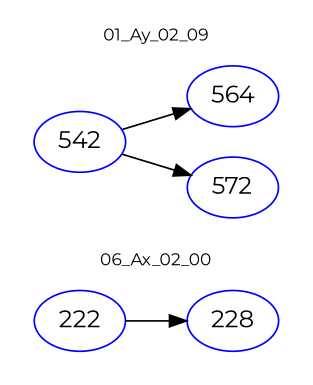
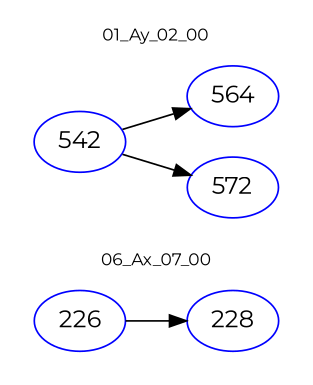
(156, 36) -> (156, 36)
(157, 261) -> (157, 261)
(80, 321) -> (80, 321)
